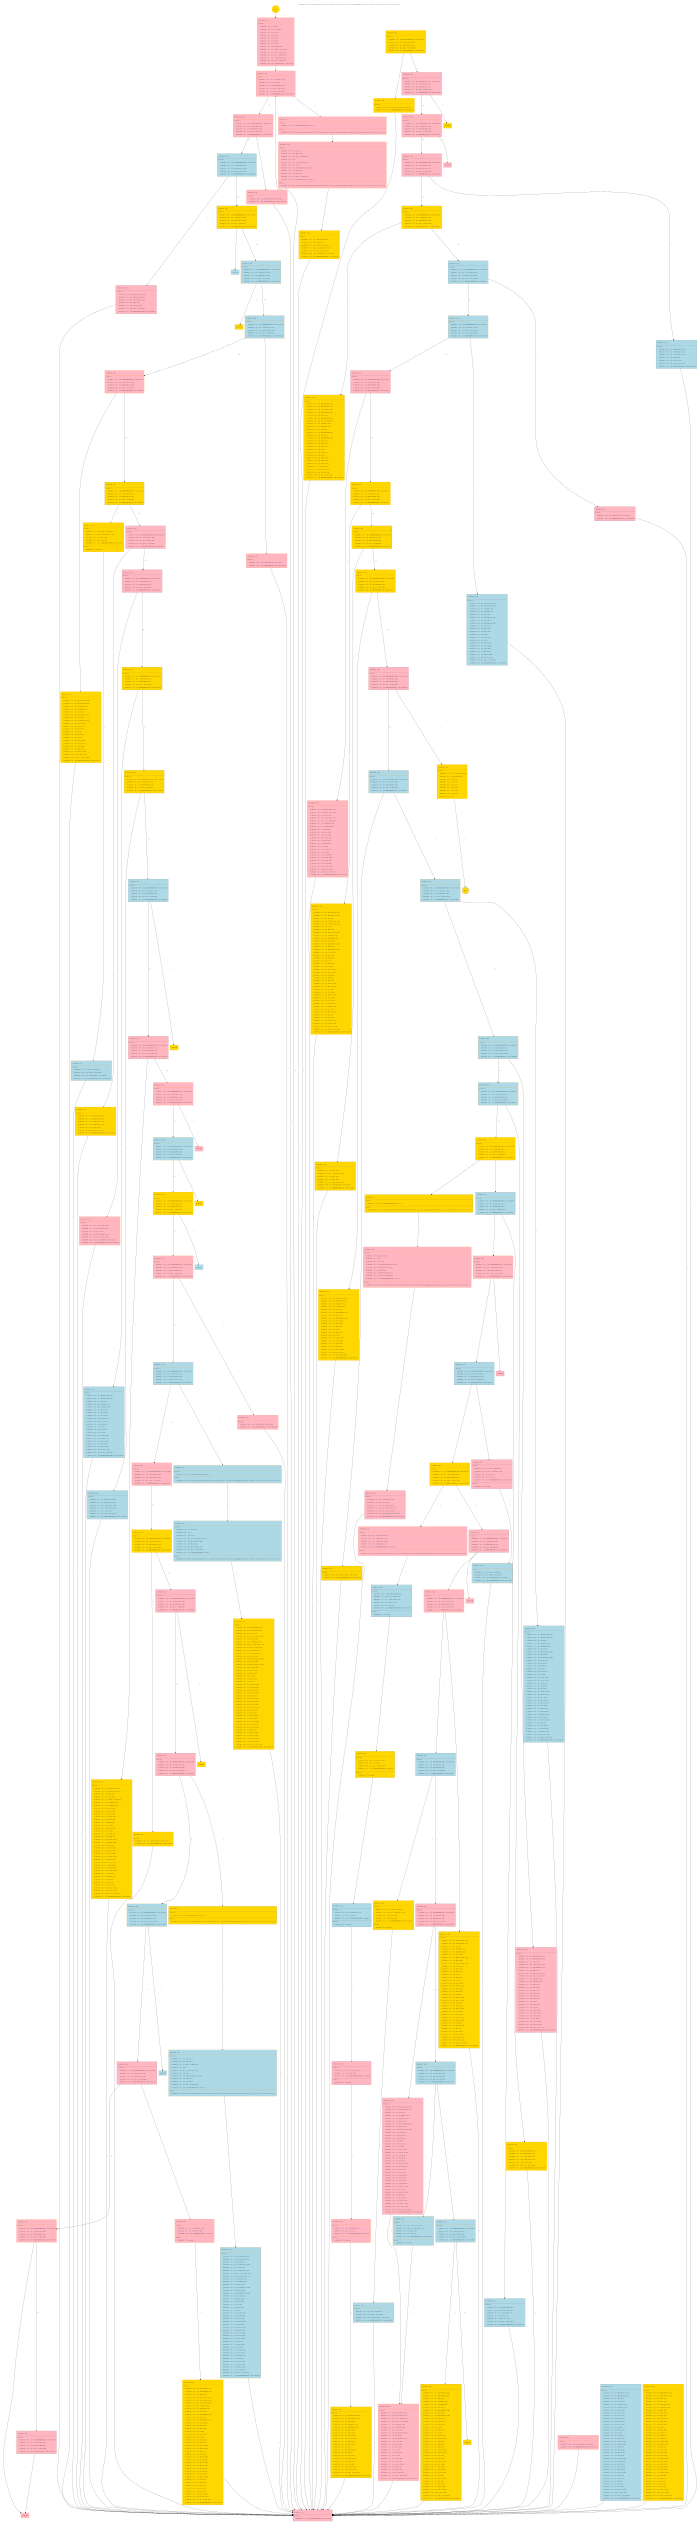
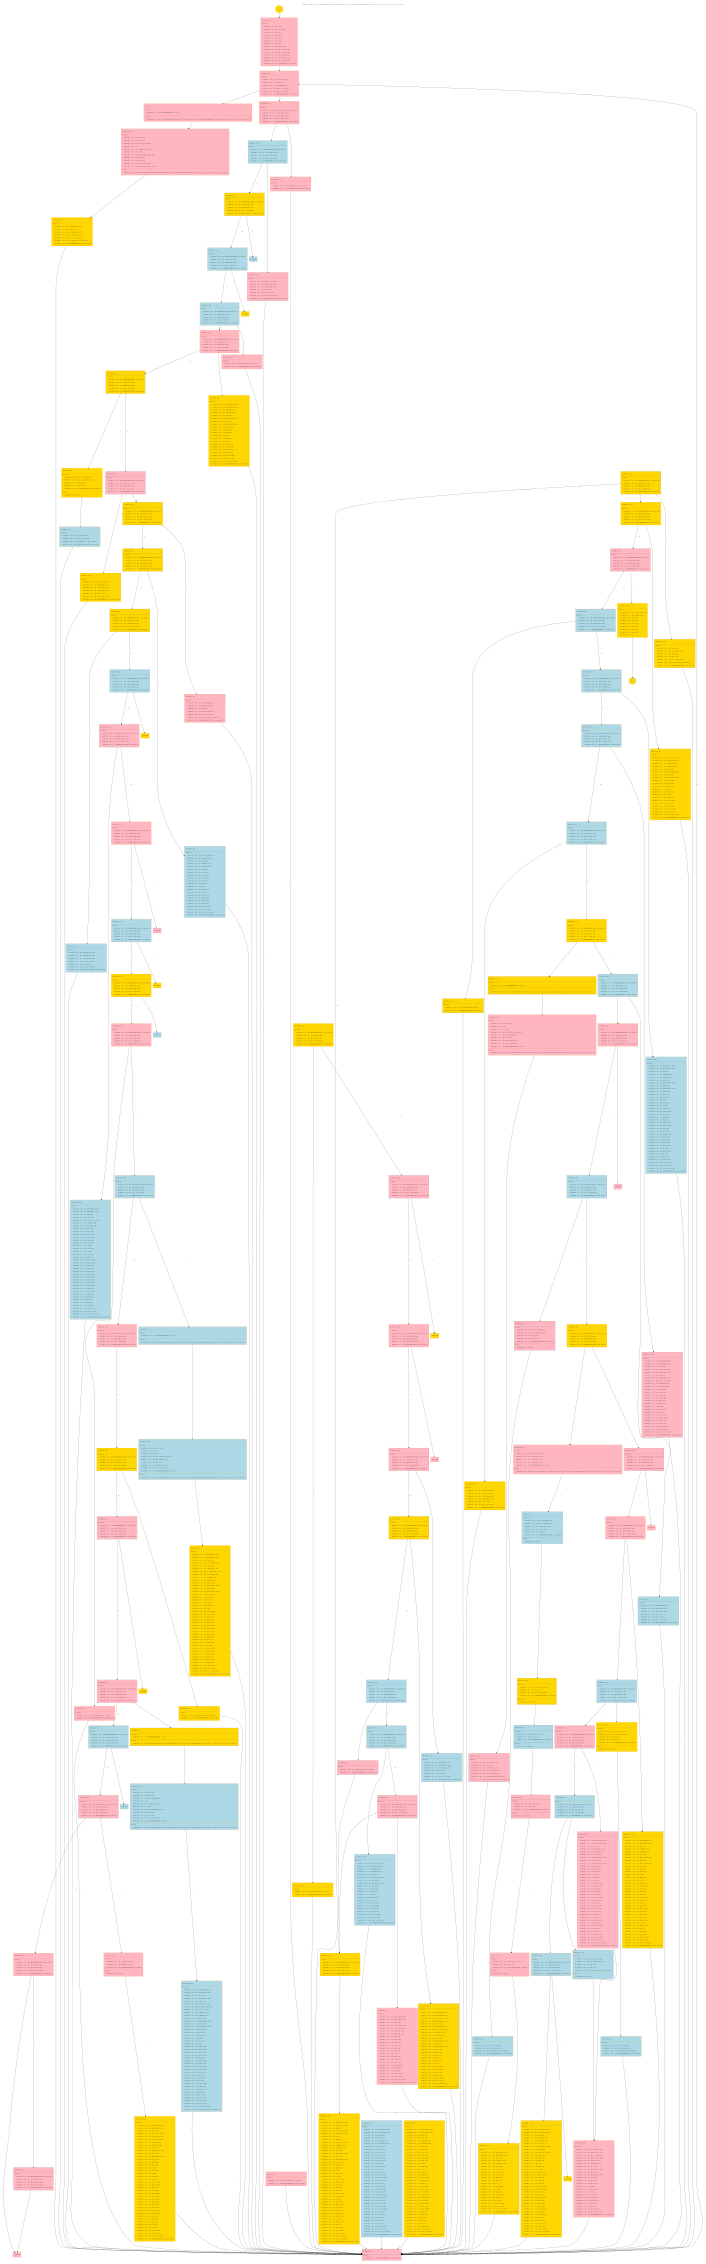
(371, 515) -> (336, 1089)
(142, 581) -> (143, 514)
(112, 1839) -> (90, 1260)
